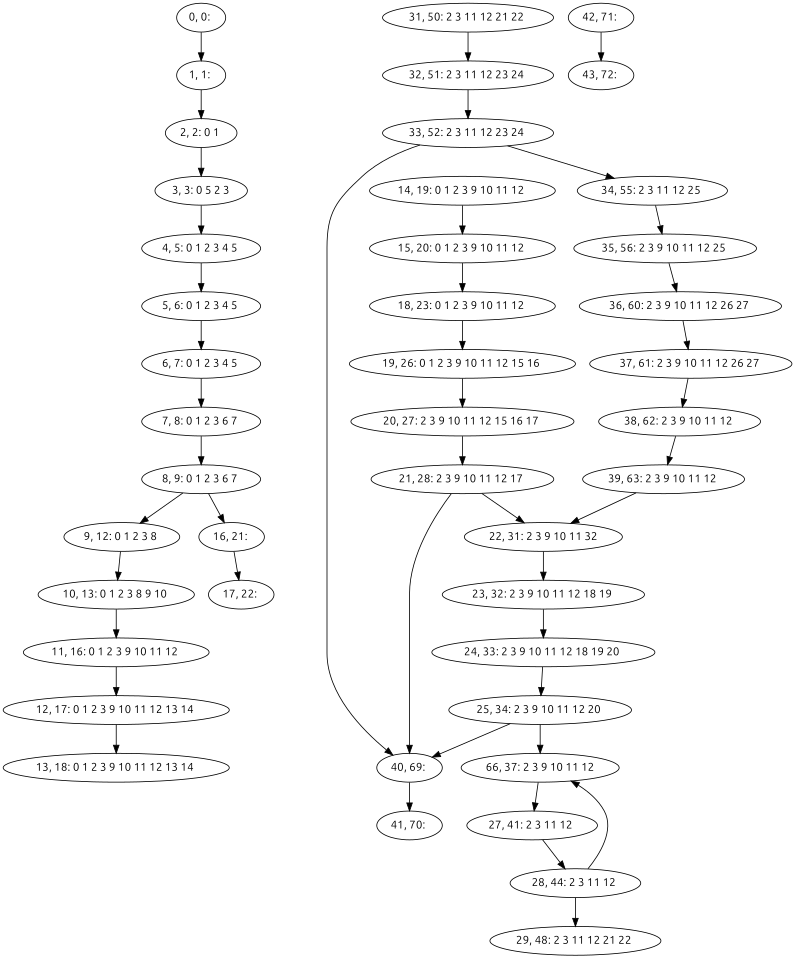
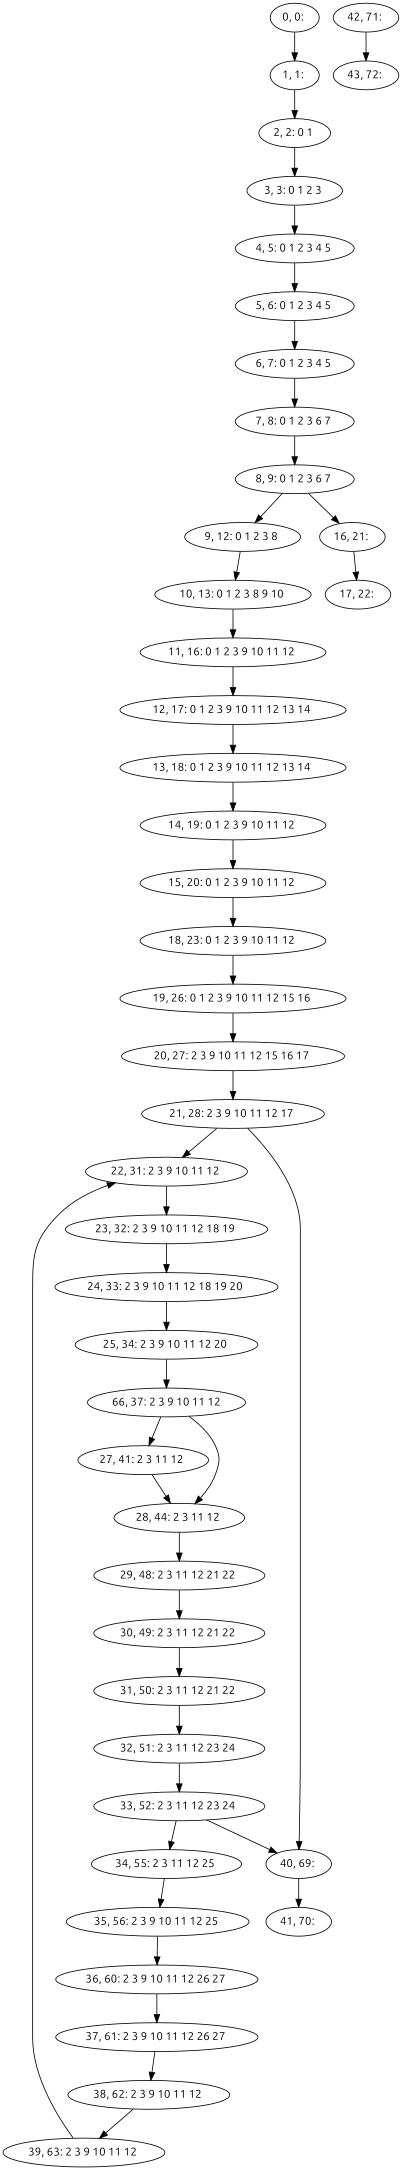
(201, 191) -> (295, 191)
(543, 537) -> (166, 1172)
(475, 739) -> none
none -> (233, 793)
(608, 824) -> (218, 1454)
none -> (179, 1633)
